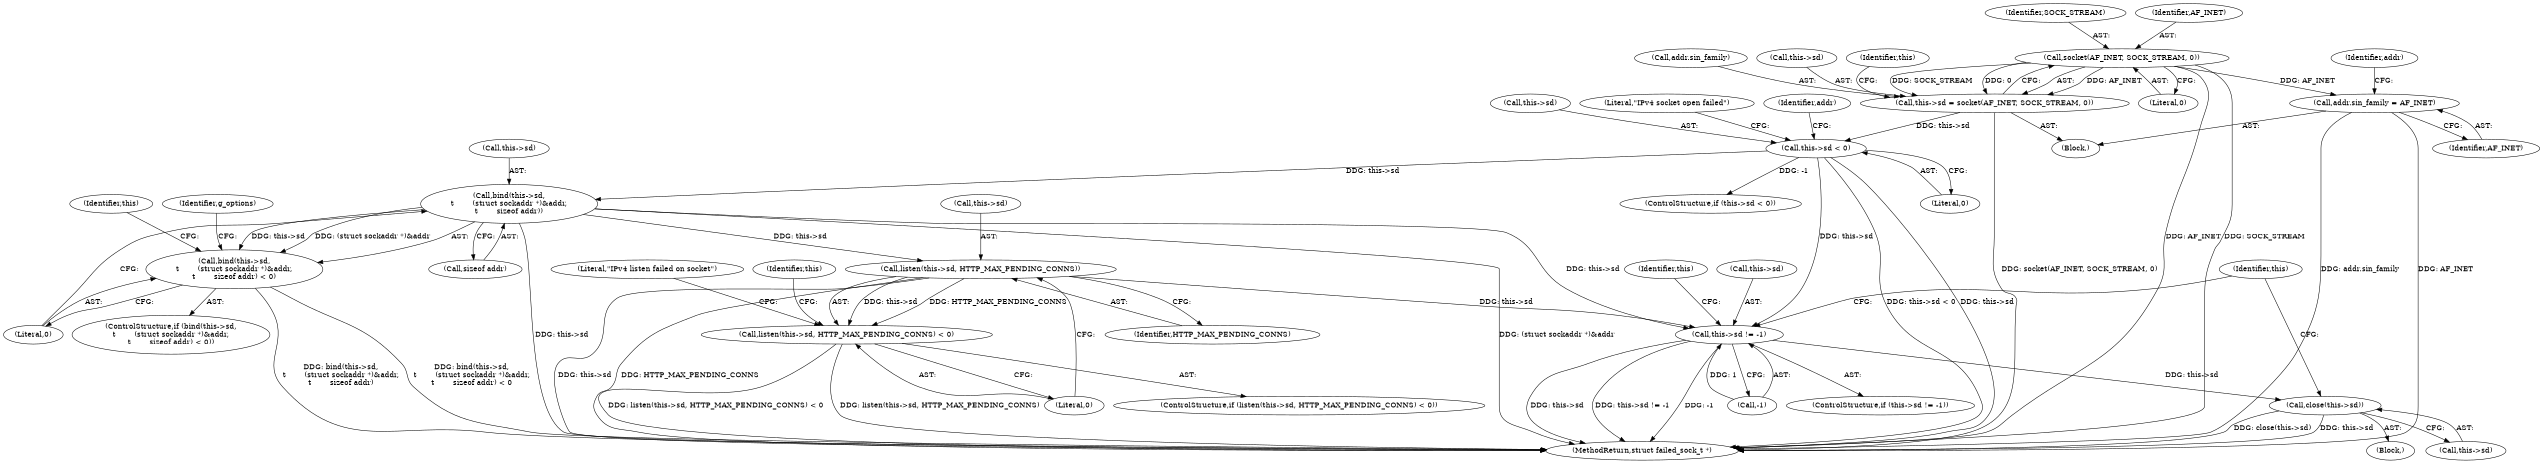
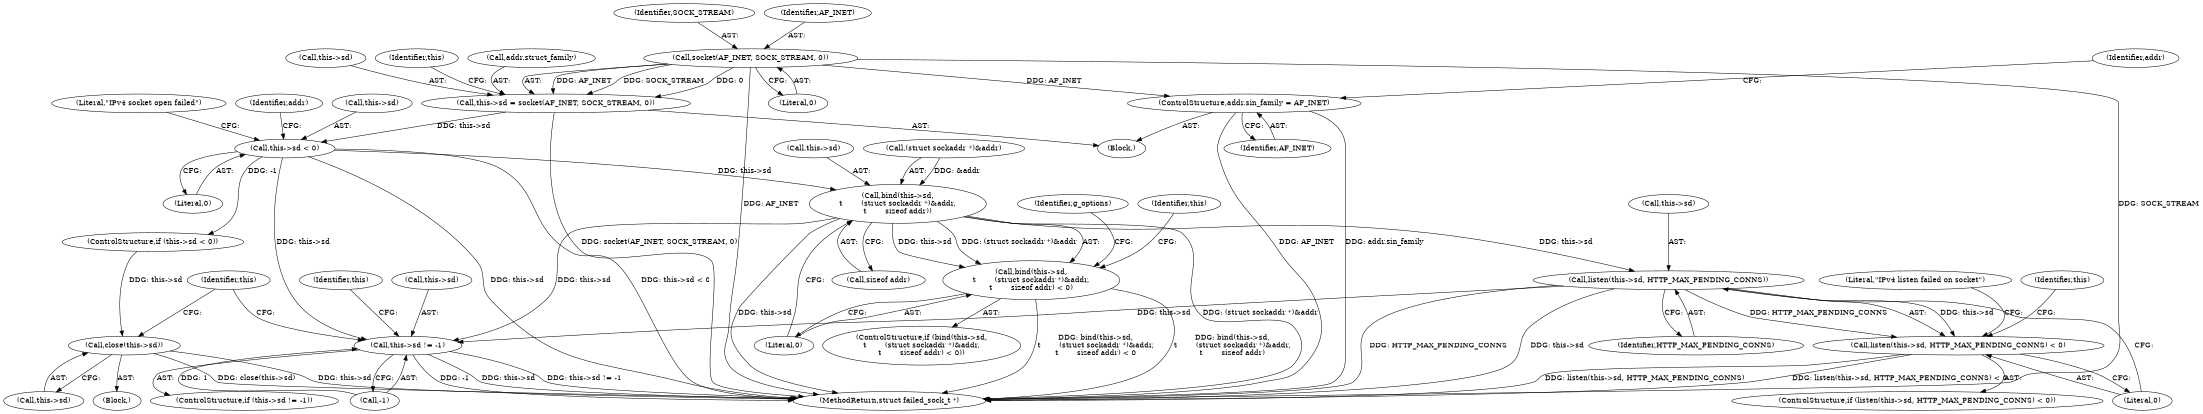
(1691, 58) -> (532, 58)
(2023, 76) -> none
(2374, 103) -> (1244, 103)
none -> (944, 149)
(2024, 370) -> (121, 289)
